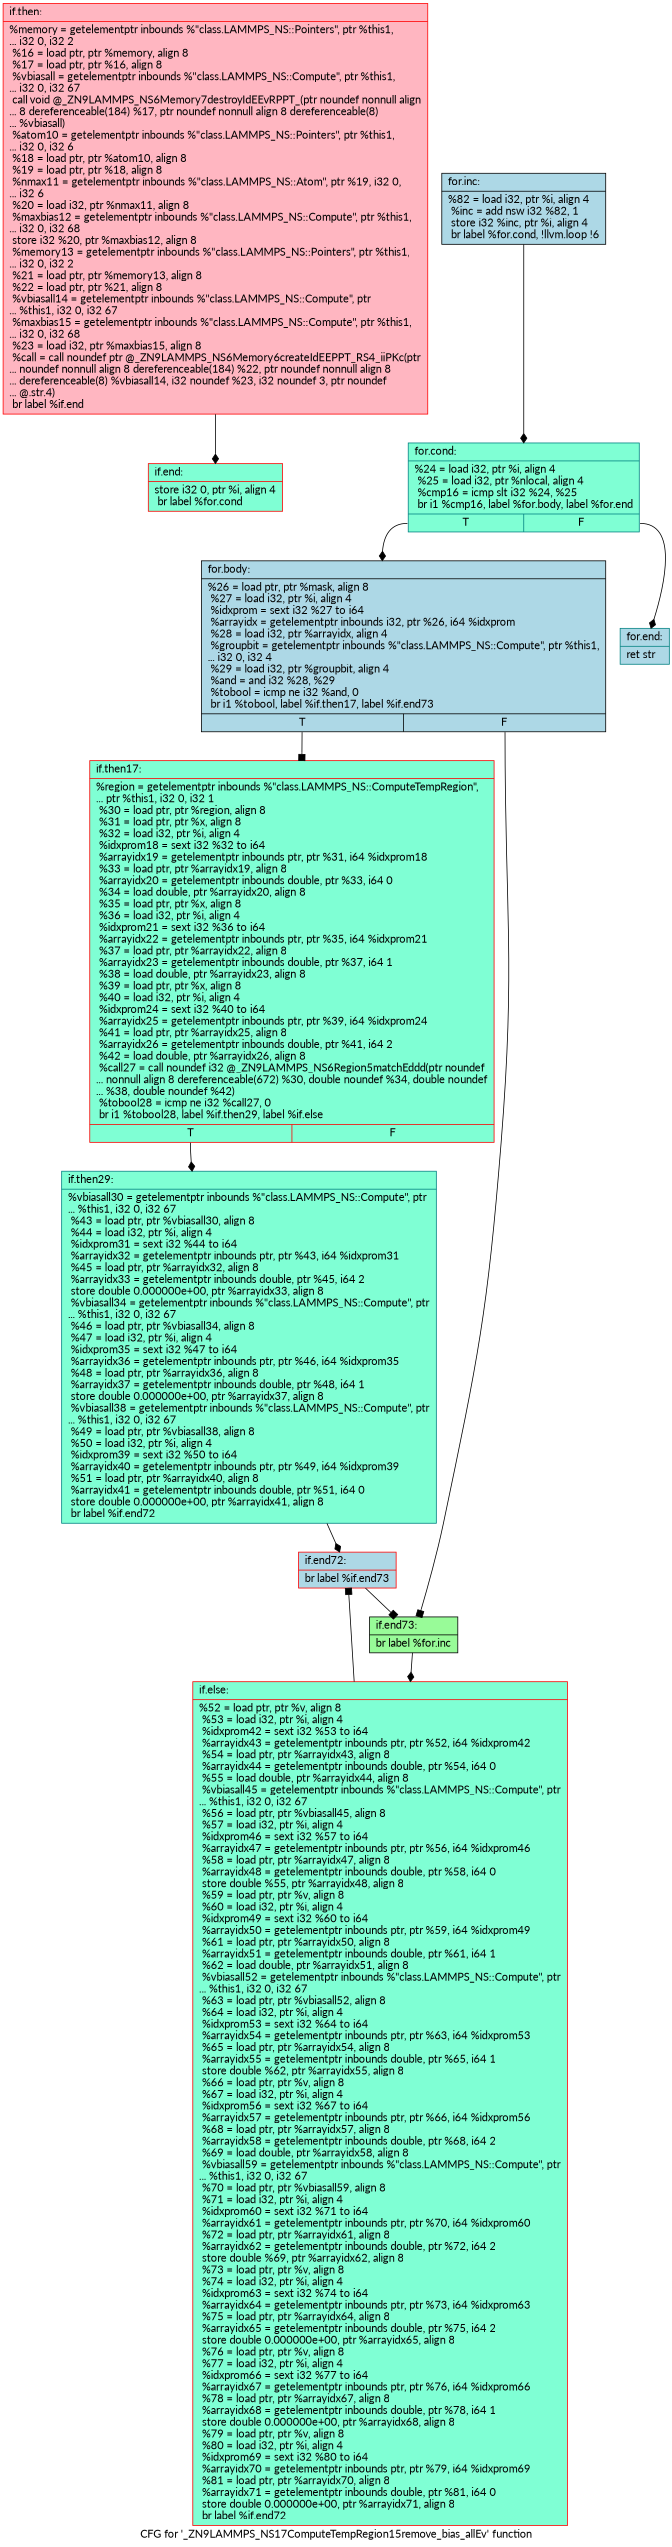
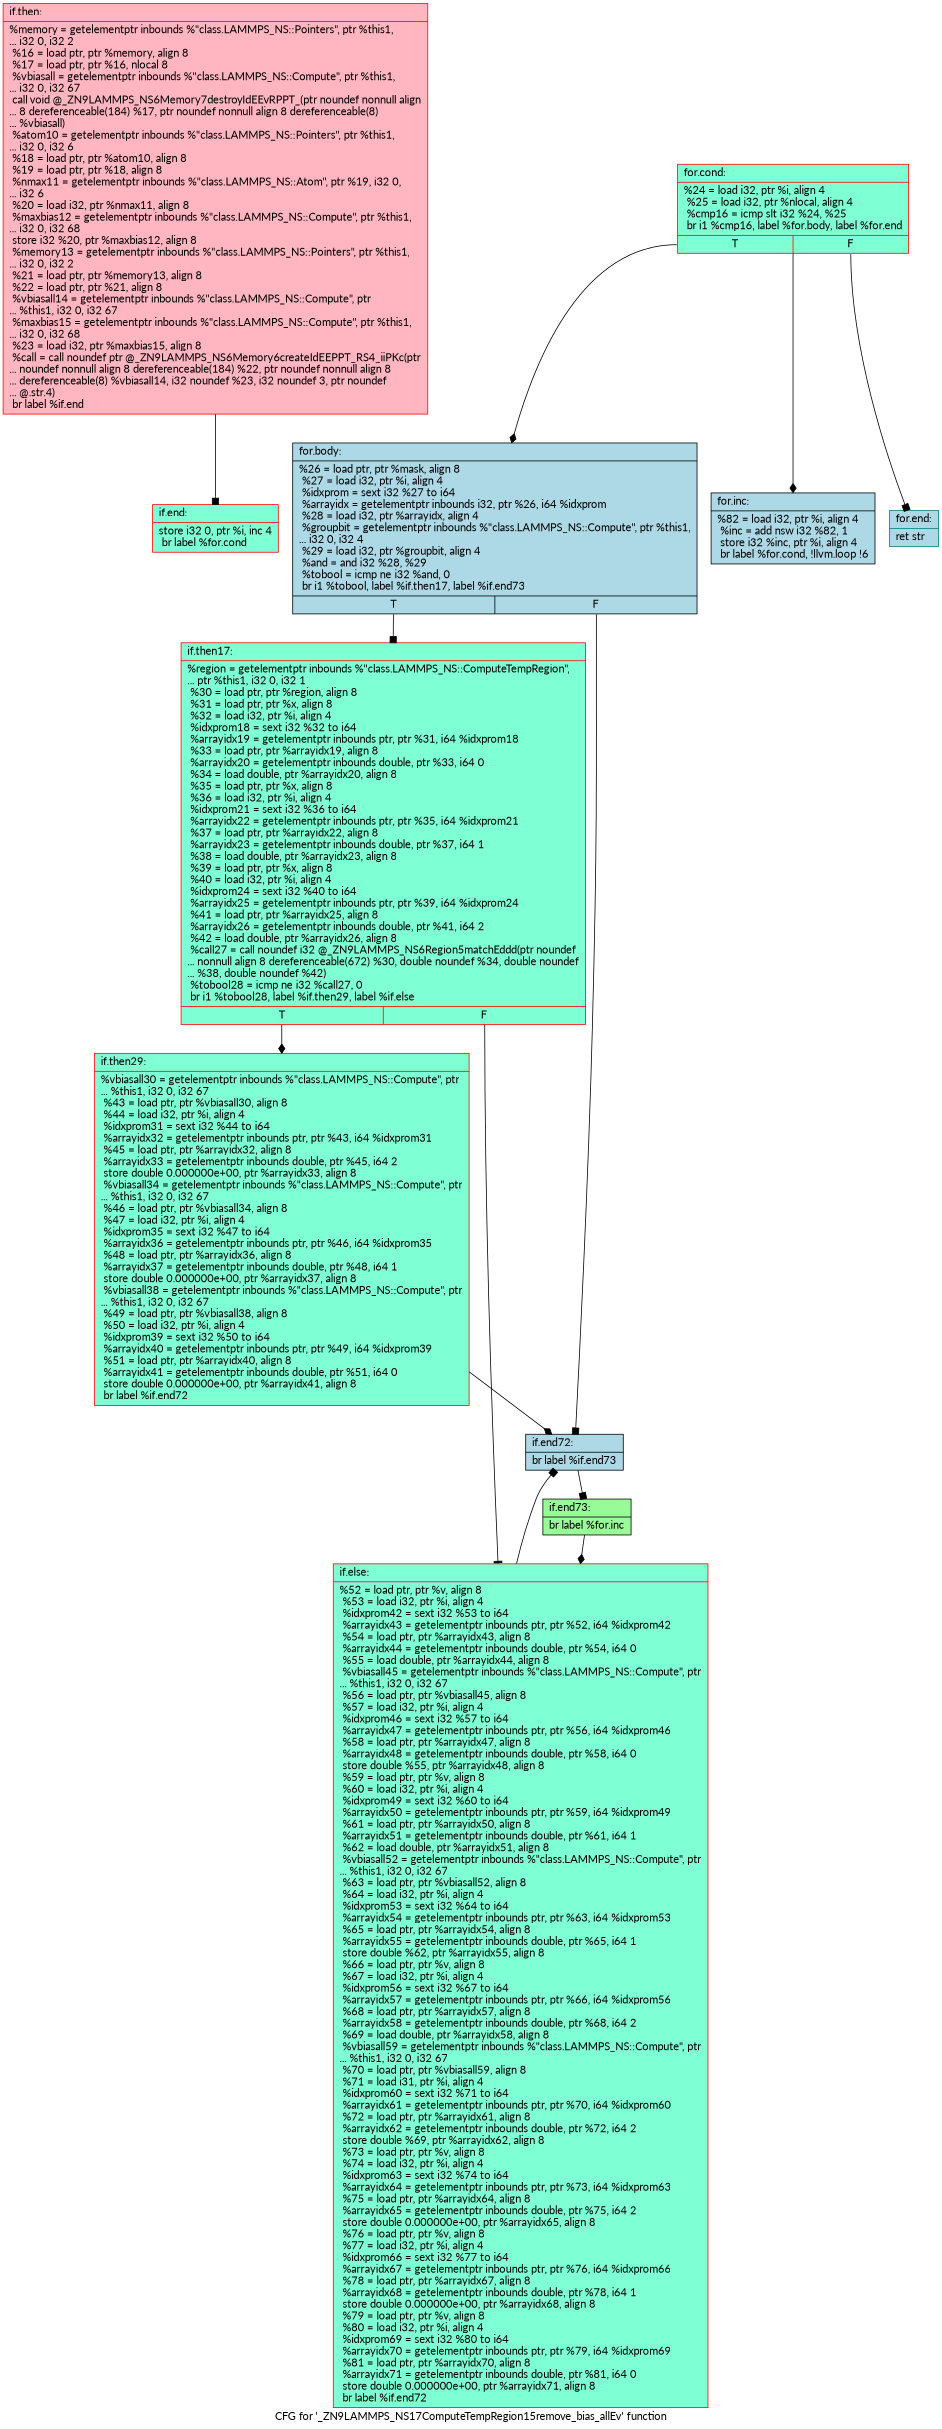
(86, 65) -> (89, 65)
(524, 339) -> (793, 368)
(215, 434) -> (215, 455)
(524, 487) -> (793, 209)
(215, 490) -> (215, 531)
(665, 565) -> (867, 381)
(498, 1174) -> (593, 1020)
none -> (489, 1292)
(249, 1347) -> (282, 1229)
(347, 1570) -> (574, 1452)
(271, 2200) -> (412, 2082)
